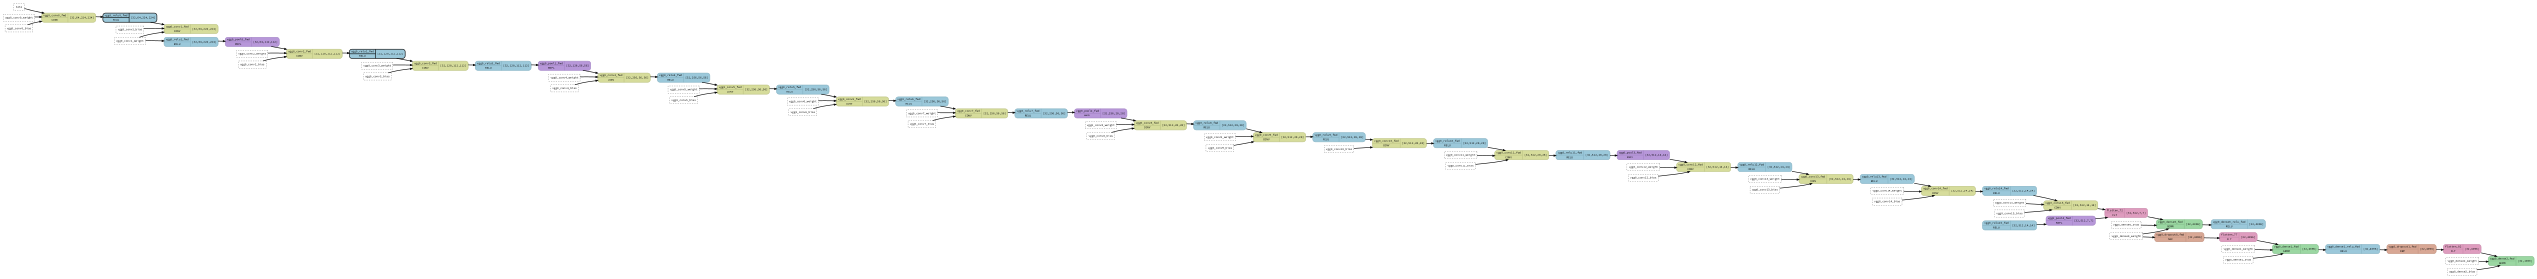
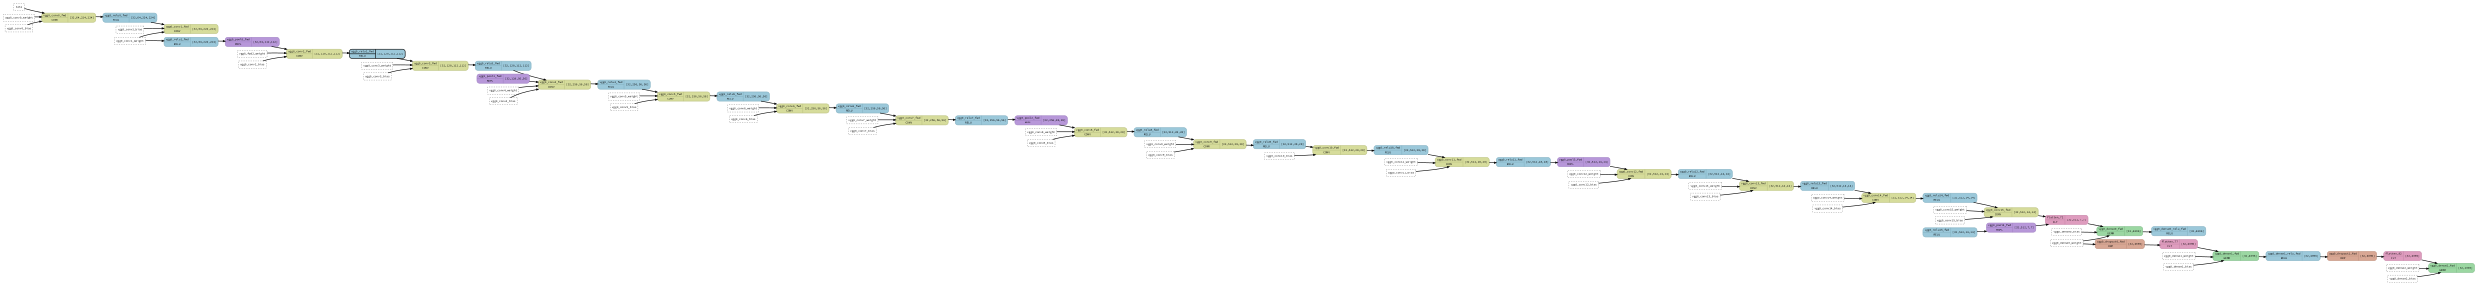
(130, 18) -> (130, 18)
(252, 54) -> (252, 54)
(534, 65) -> (529, 76)
